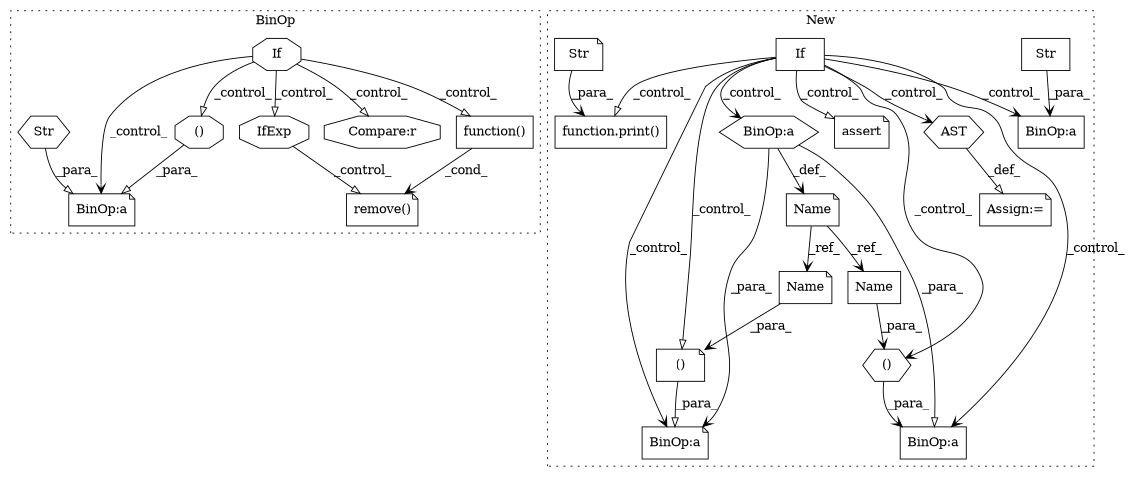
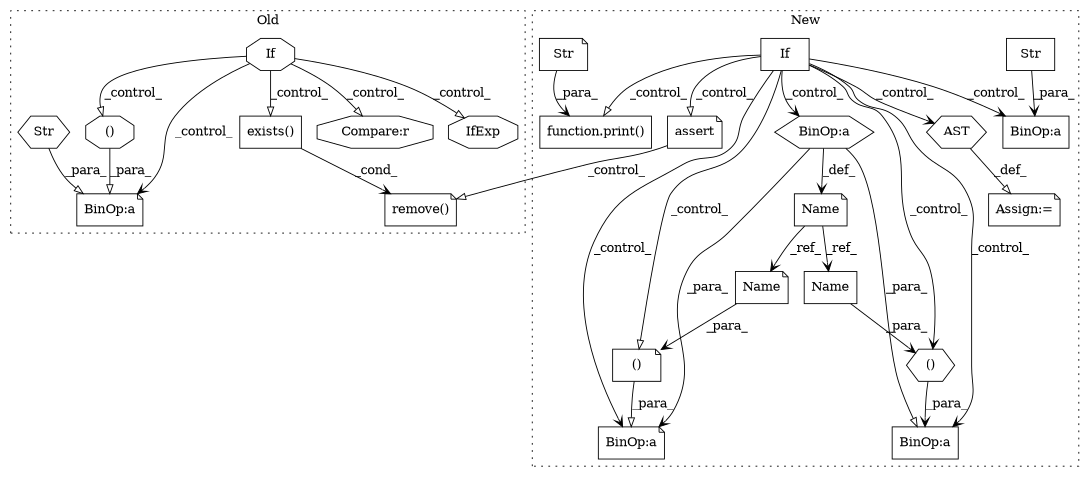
(276, 21) -> (268, 21)
(495, 132) -> (271, 132)
(323, 167) -> (566, 170)
